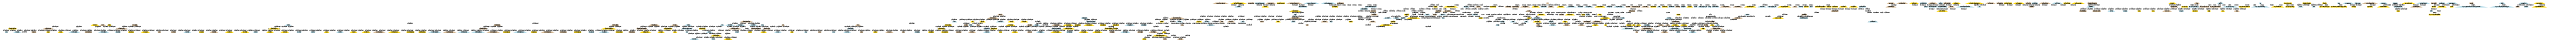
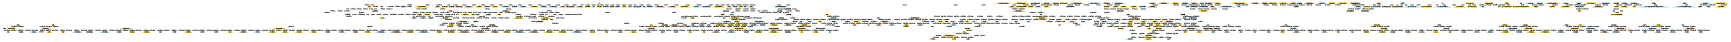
(2539, 5) -> (1721, 5)
(1202, 13) -> (975, 19)
none -> (809, 28)
(201, 32) -> (356, 32)
